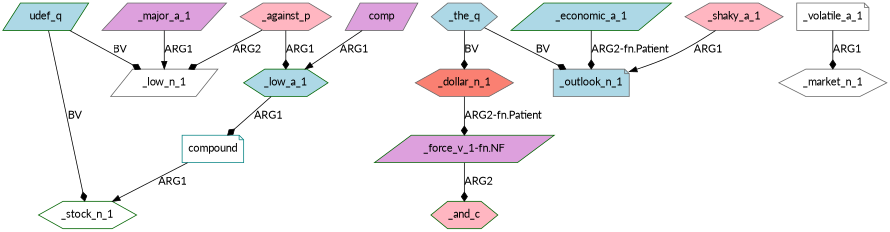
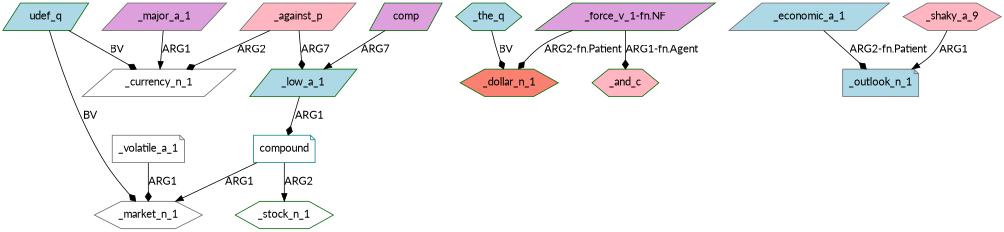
(286, 17) -> (298, 17)
(382, 17) -> (406, 17)
(464, 17) -> (489, 17)
(591, 17) -> (809, 17)
(734, 17) -> (952, 17)
(521, 46) -> none
(300, 50) -> (315, 50)
(354, 50) -> (375, 50)
(164, 83) -> (159, 83)
(286, 83) -> (303, 83)
(464, 83) -> (509, 83)
(66, 111) -> (81, 117)
(464, 111) -> (546, 43)
none -> (220, 180)
(173, 182) -> (299, 182)
(479, 182) -> (662, 50)
